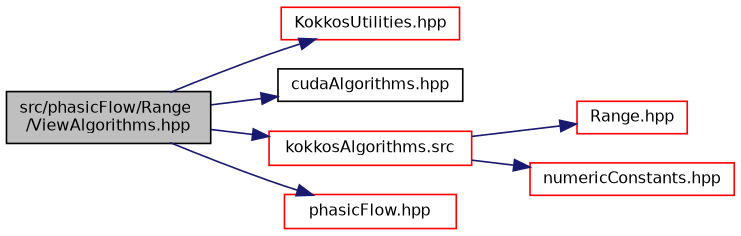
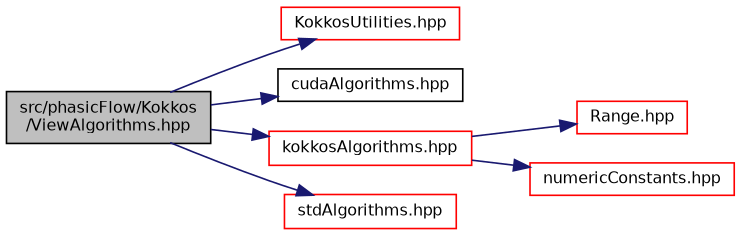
(109, 118) -> (109, 118)
(370, 148) -> (370, 148)
(370, 212) -> (370, 212)
